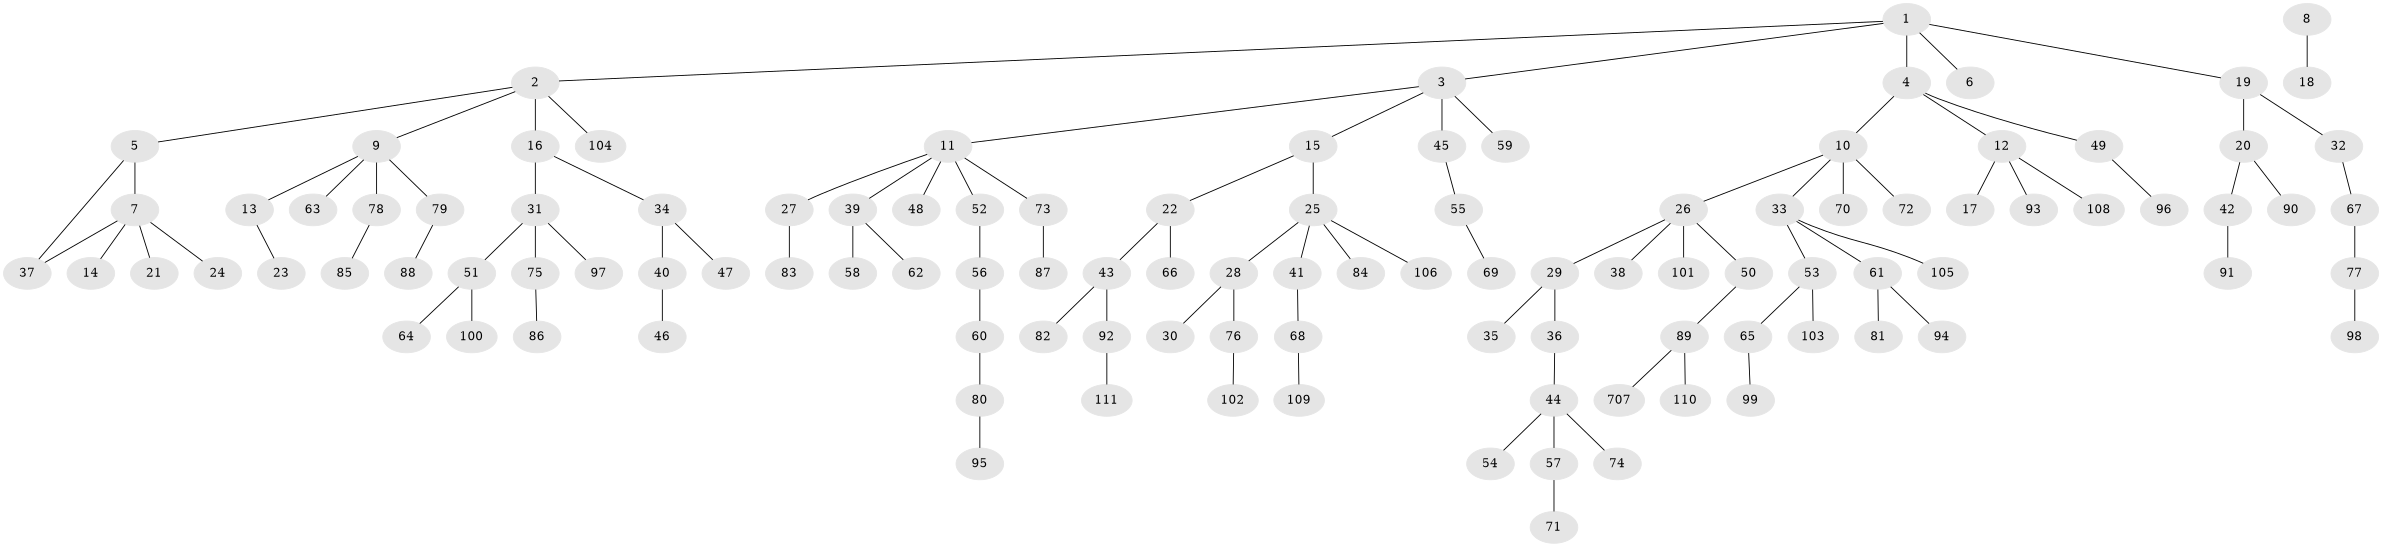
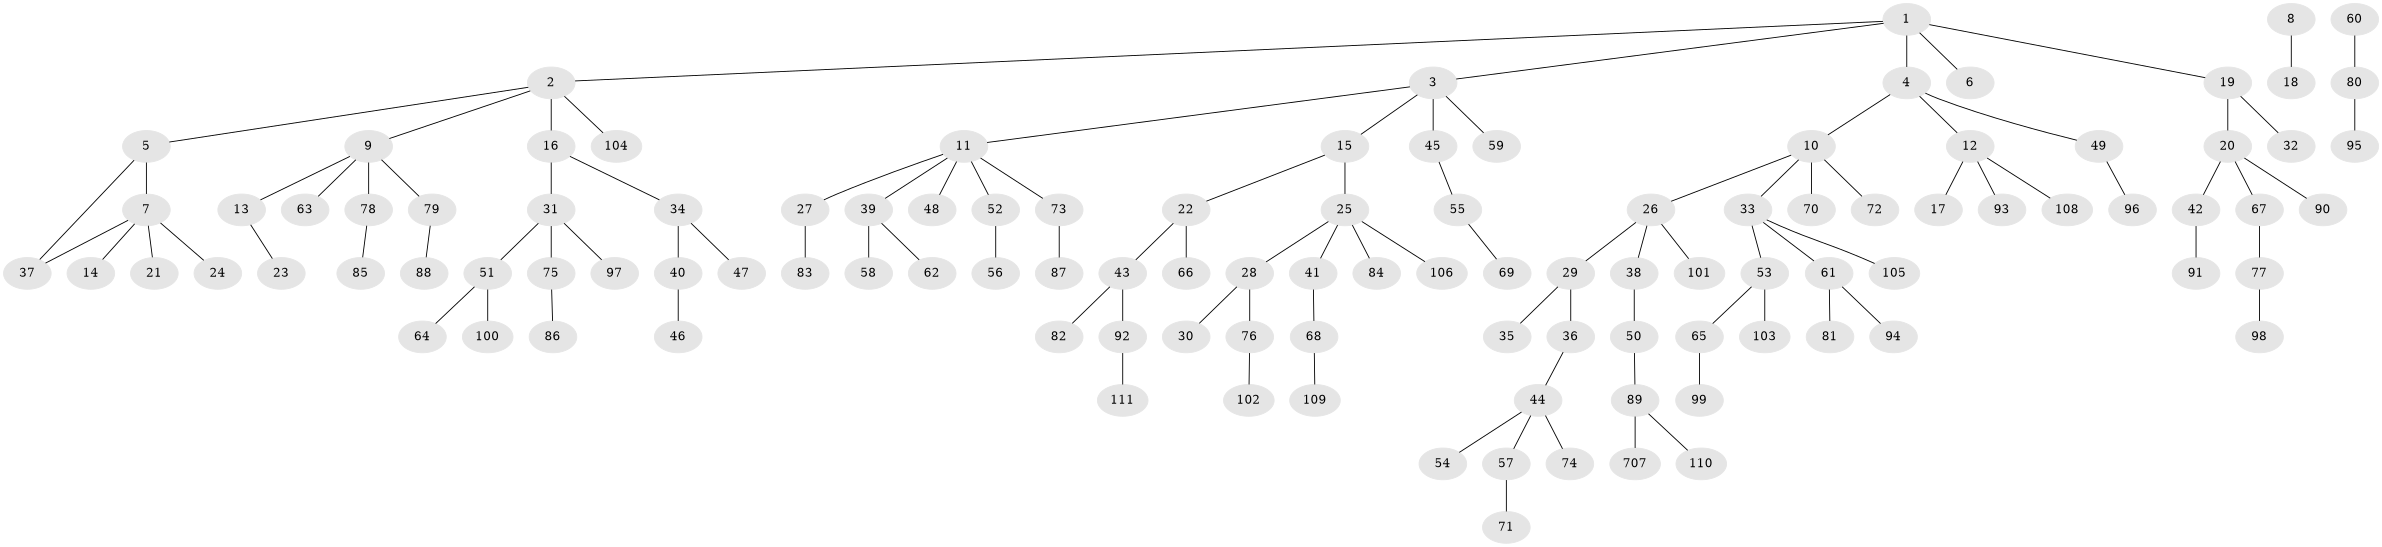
(2347, 178) -> (2244, 178)
(1716, 242) -> (1634, 305)
(980, 305) -> none
